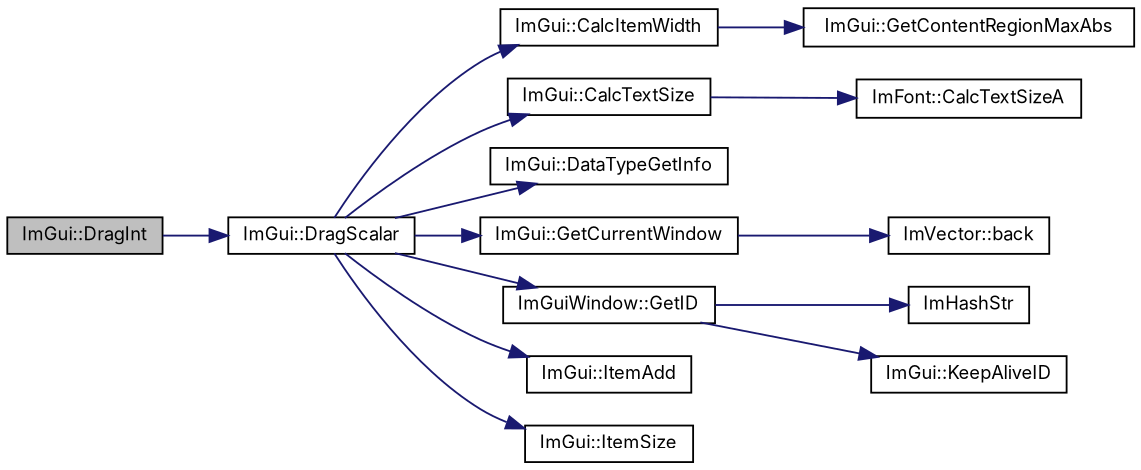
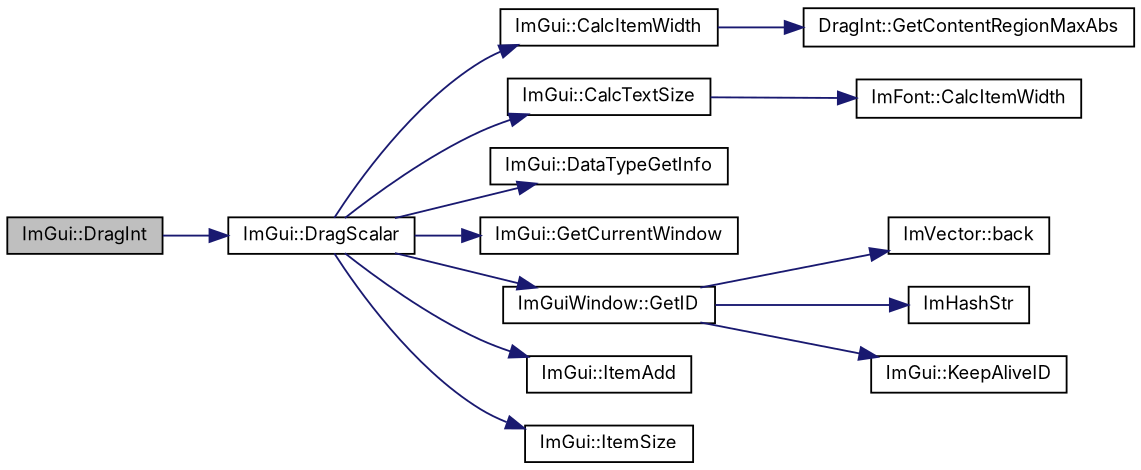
(969, 27) -> (969, 27)
(969, 99) -> (969, 99)
(804, 236) -> (785, 271)
